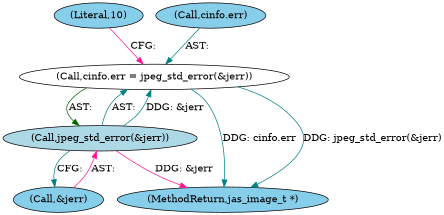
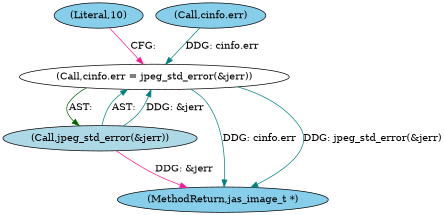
(199, 46) -> (222, 46)
(58, 200) -> none
